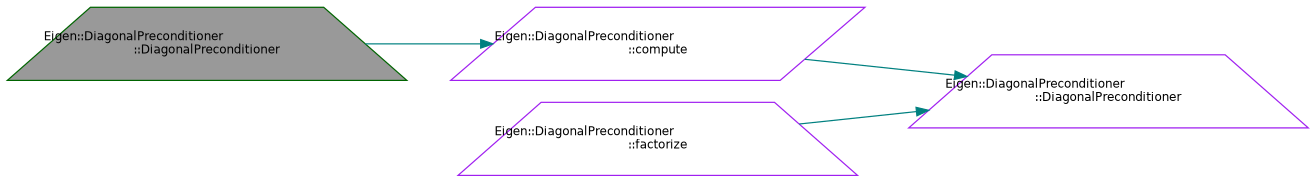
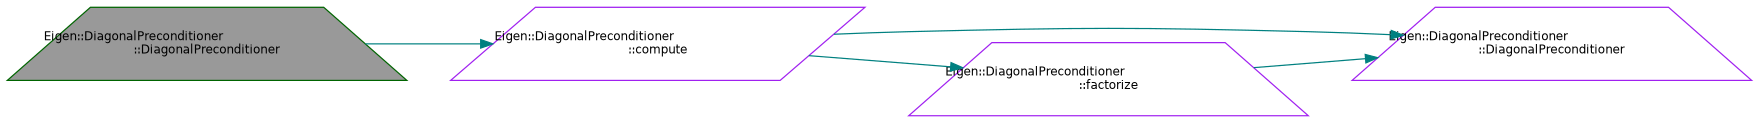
none -> (880, 61)
